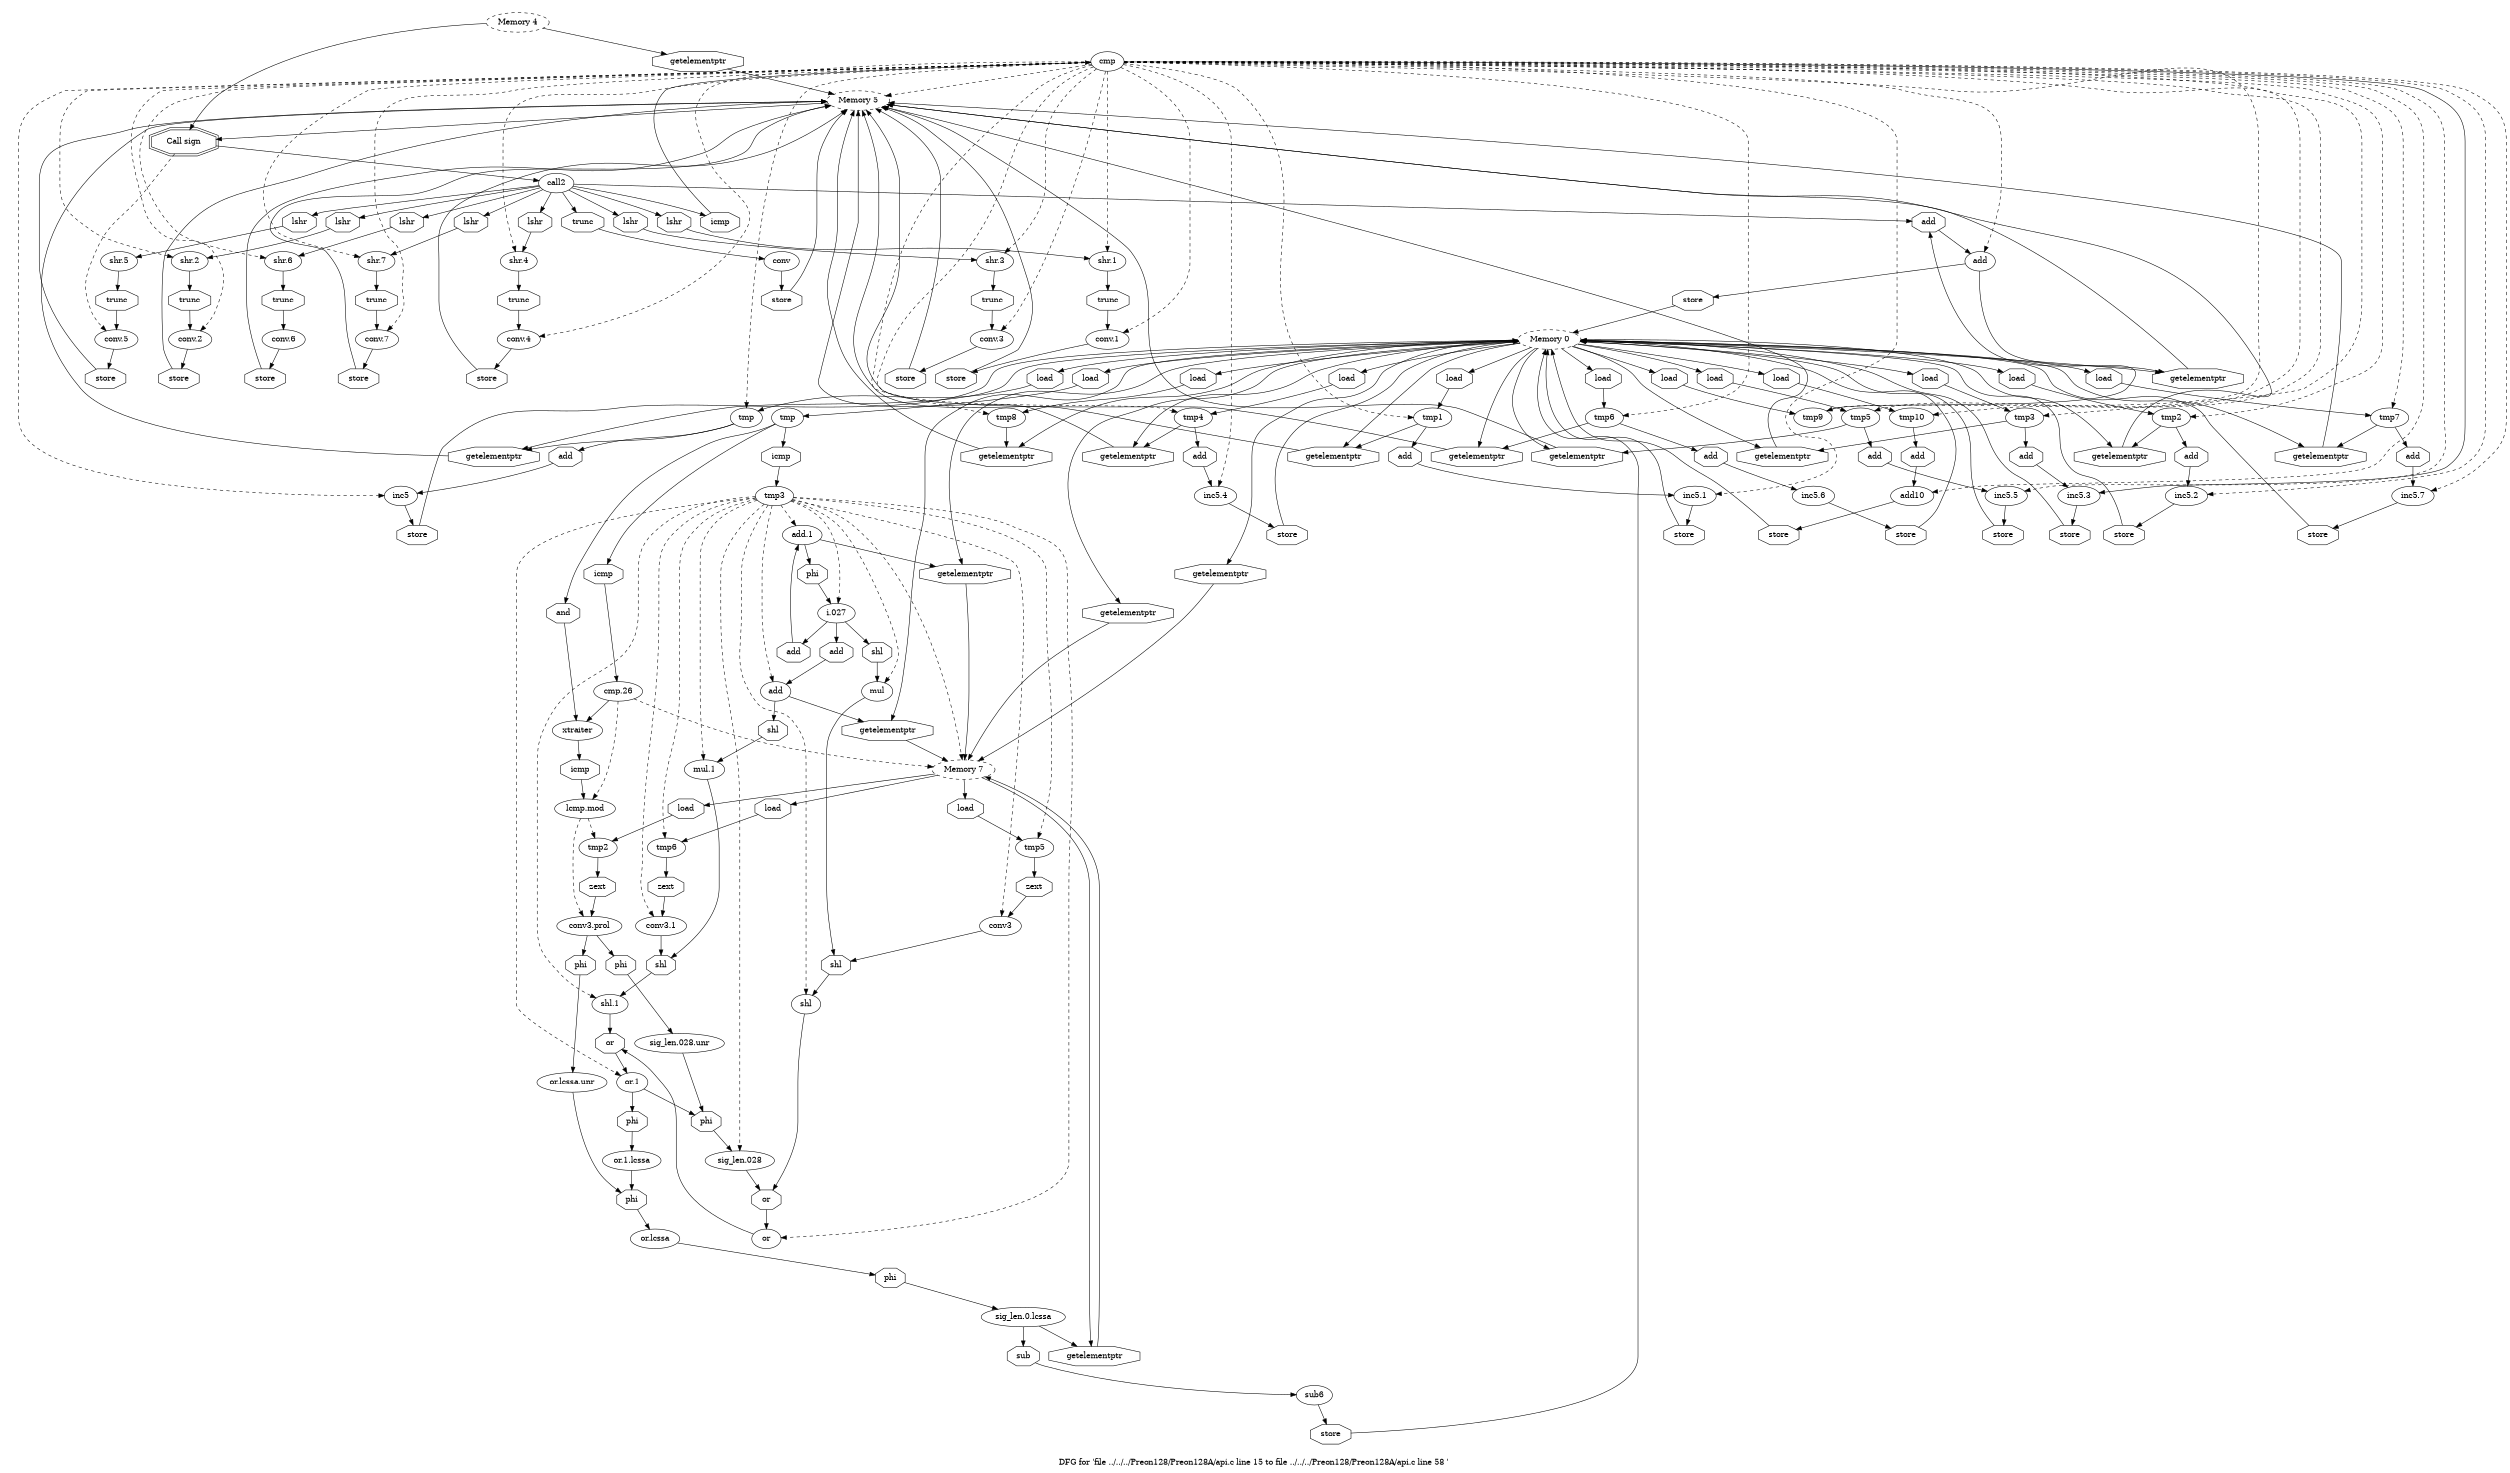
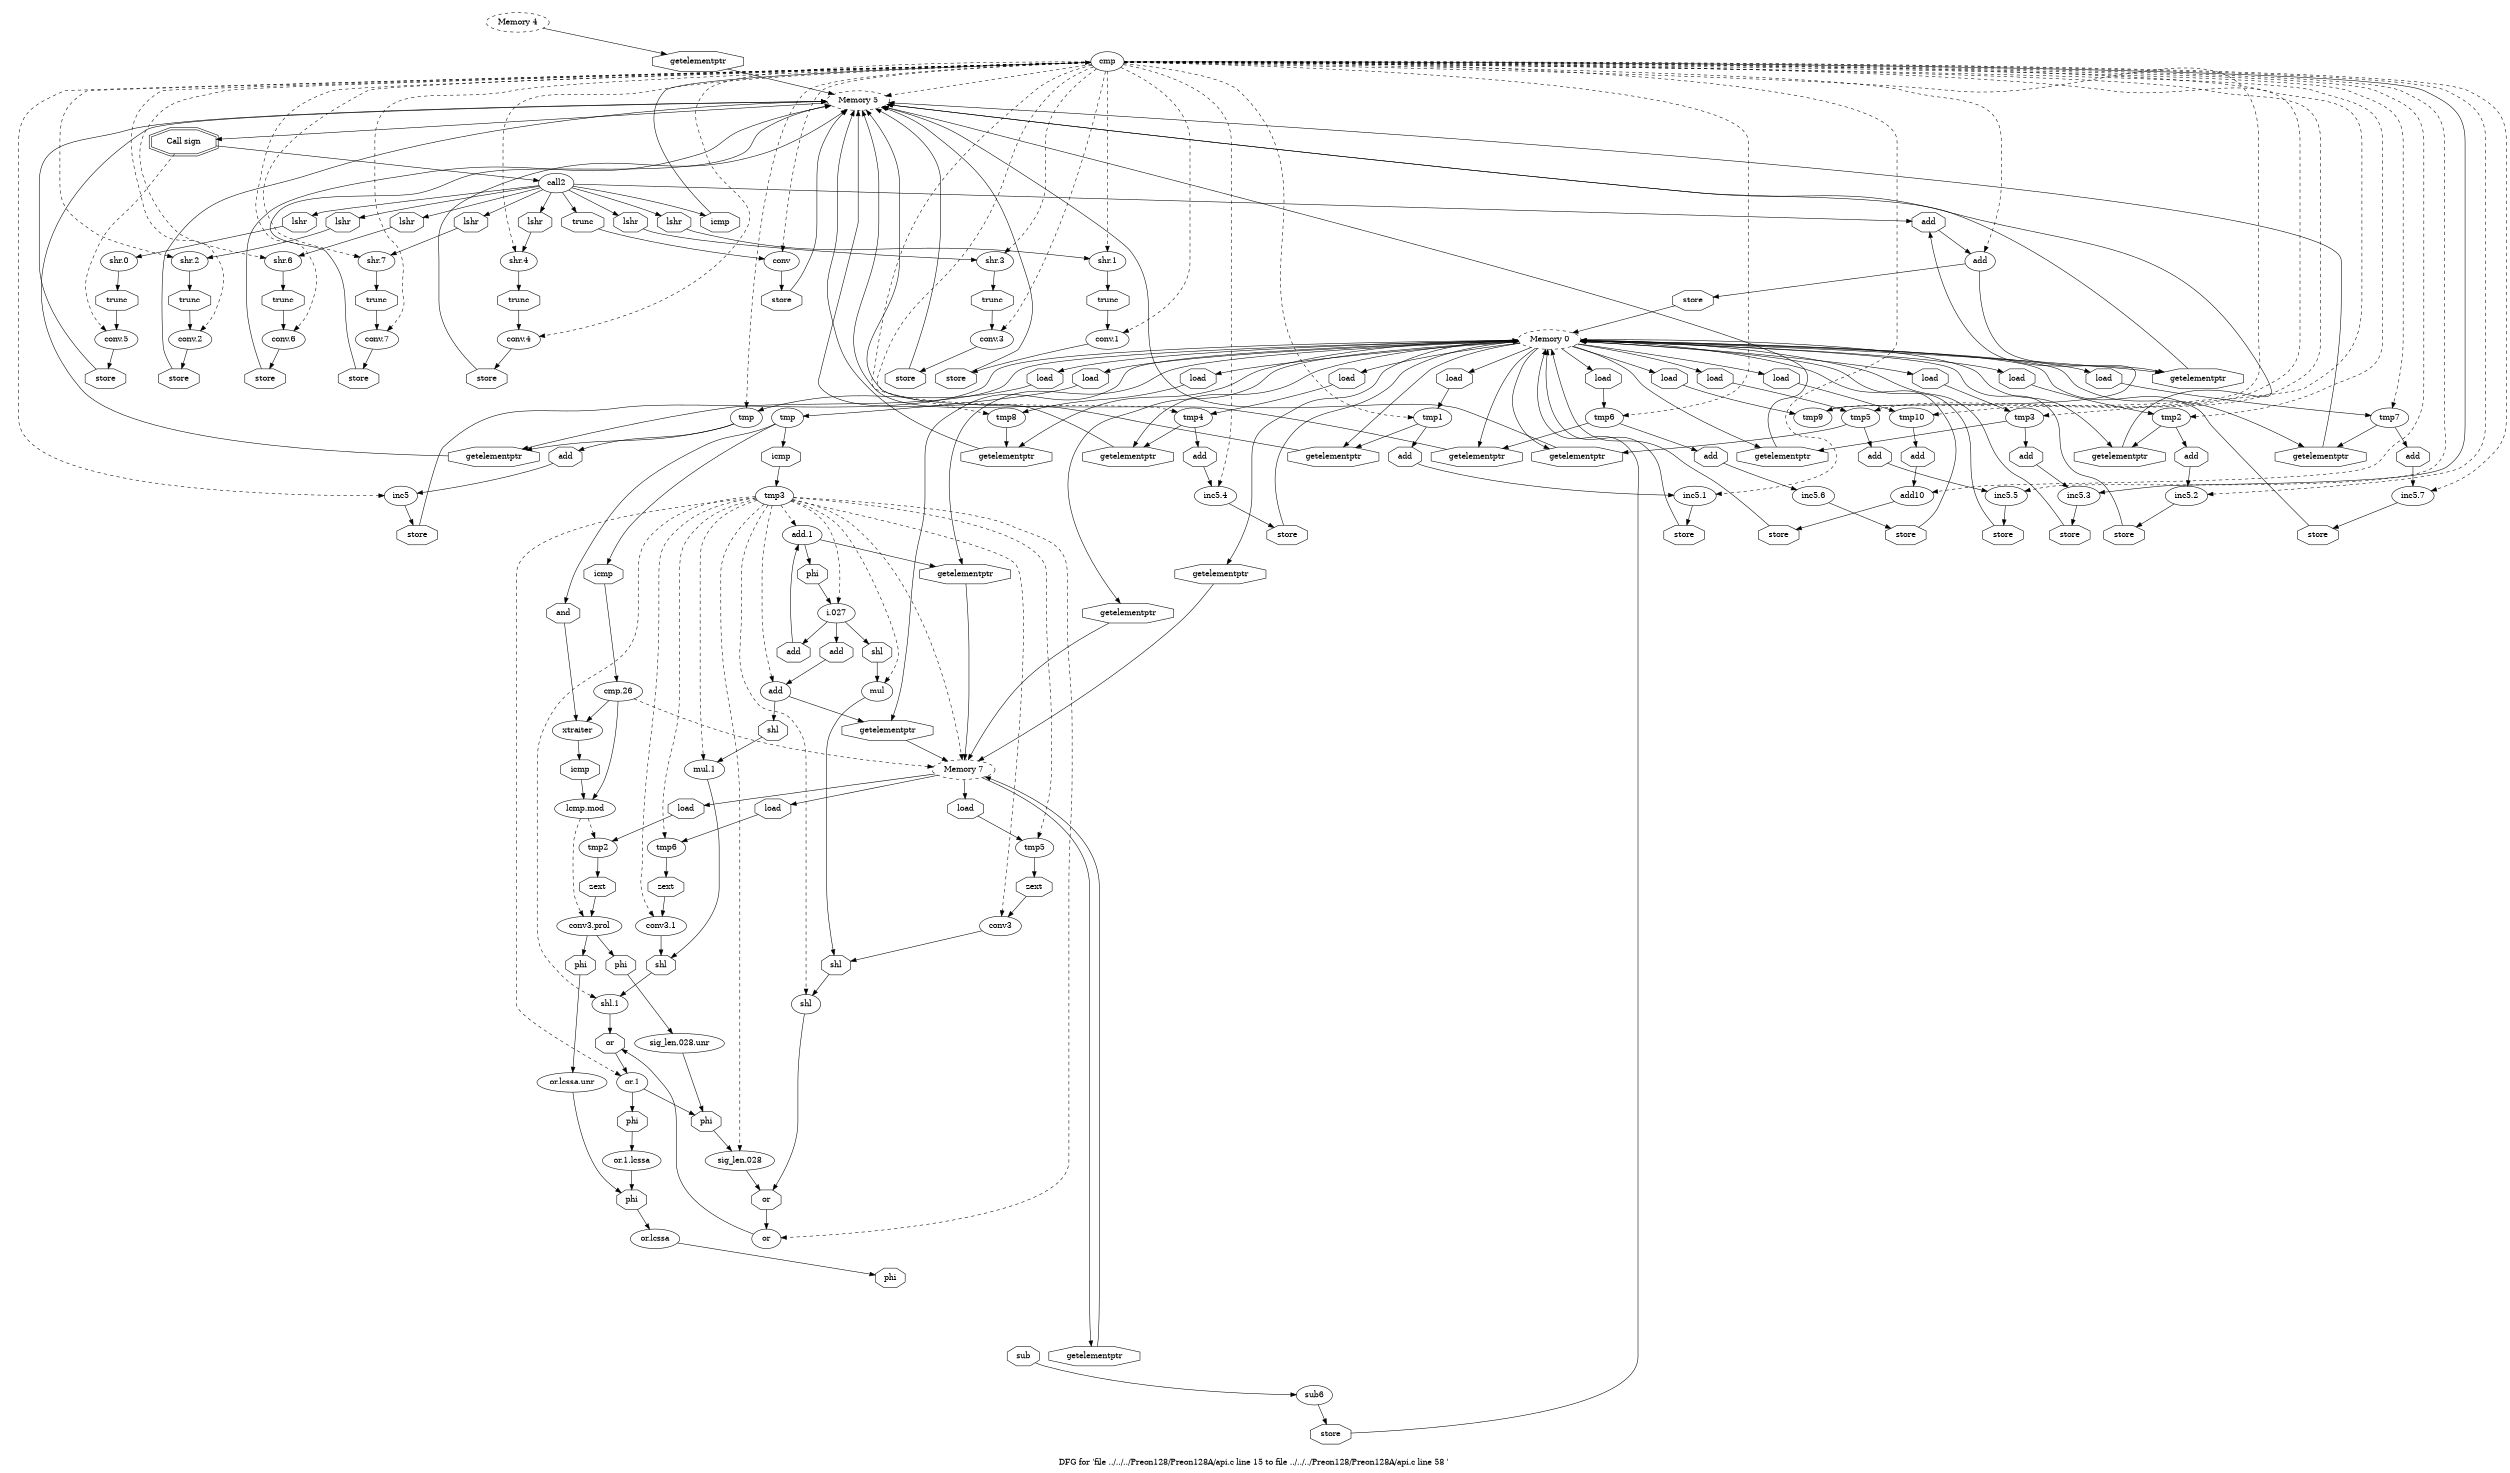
(328, 47) -> none
none -> (832, 86)
none -> (345, 90)
(119, 261) -> (119, 261)
(613, 750) -> (613, 750)
(1023, 1317) -> none
